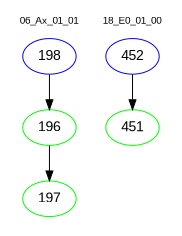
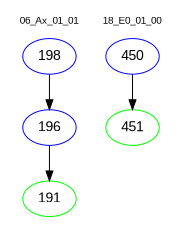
(133, 56) -> (133, 56)
(49, 128) -> (49, 128)
(49, 199) -> (49, 199)
